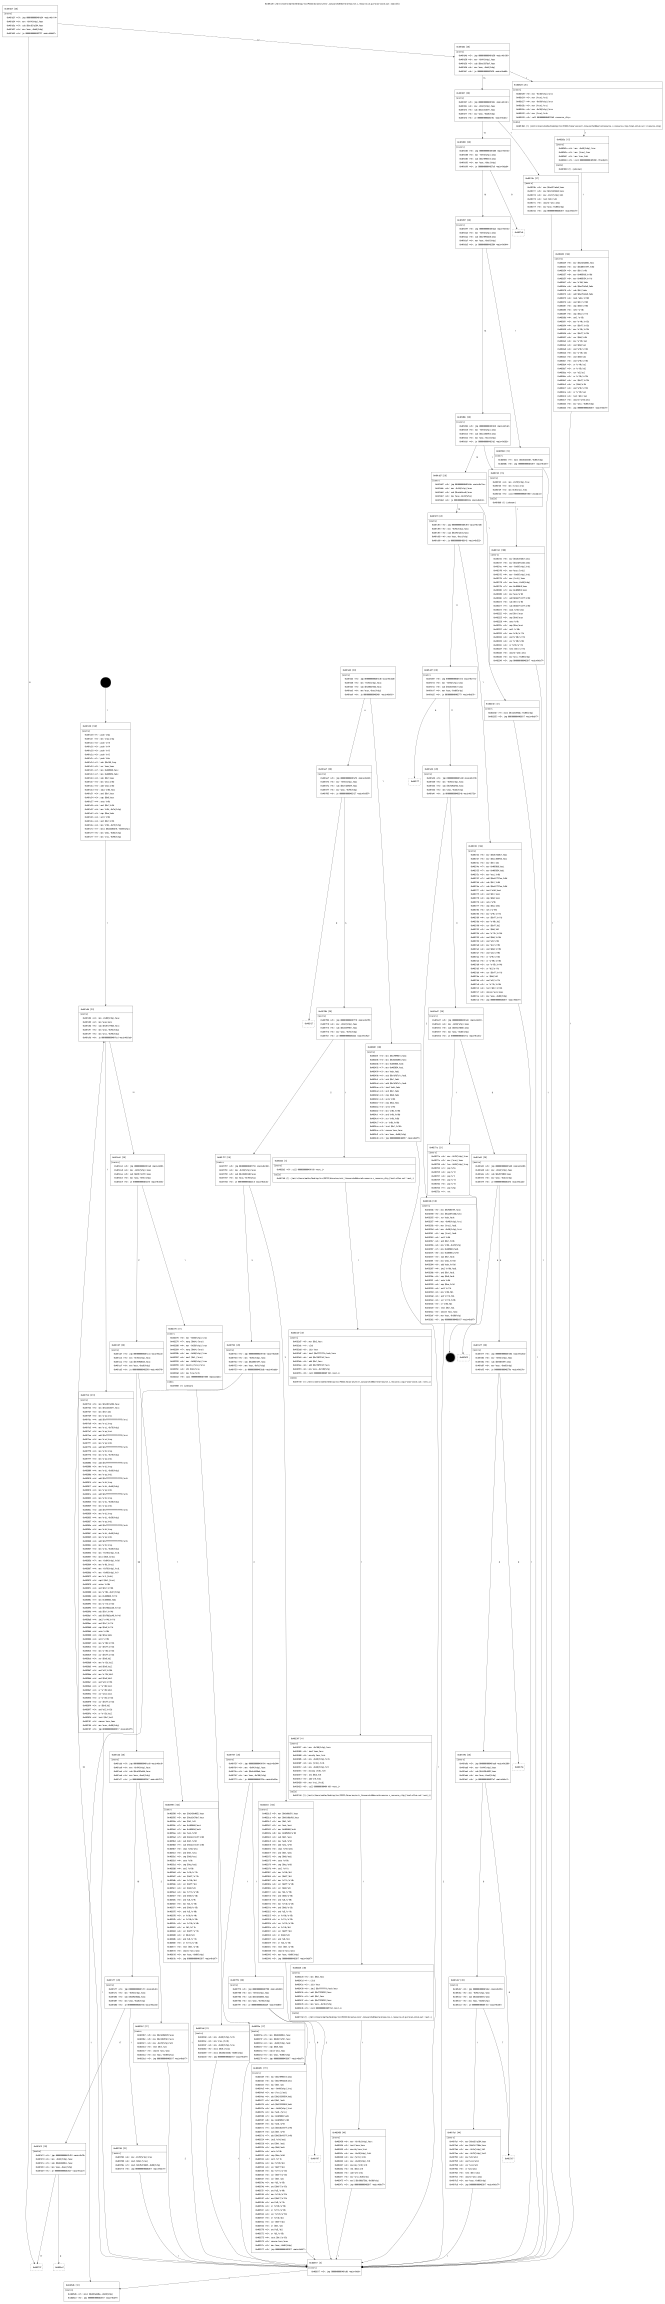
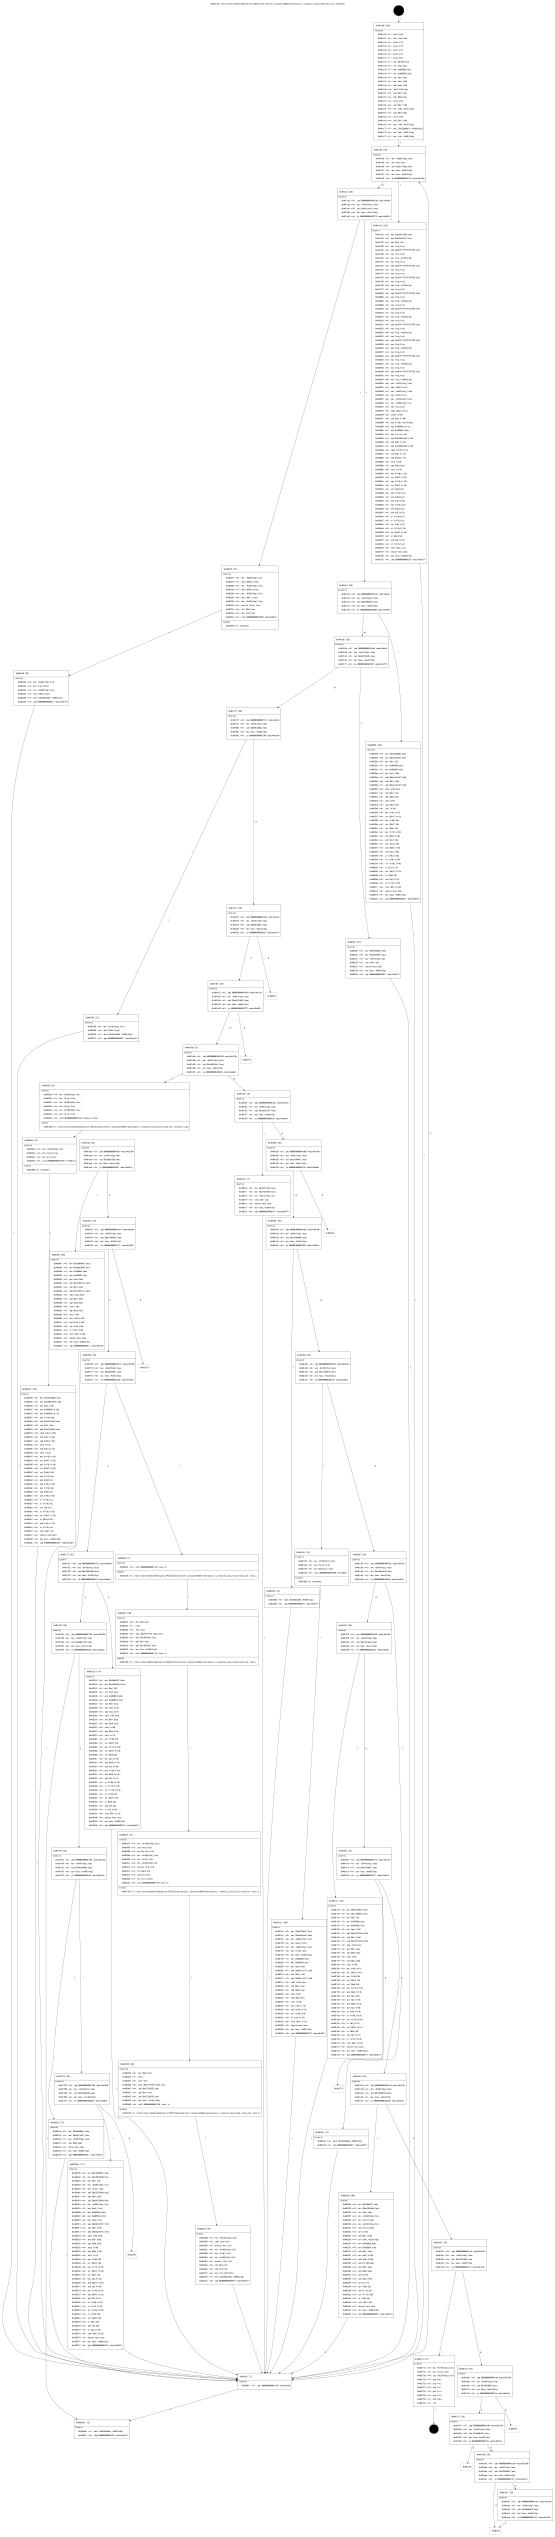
(473, 2159) -> none
(47, 2219) -> (245, 958)
